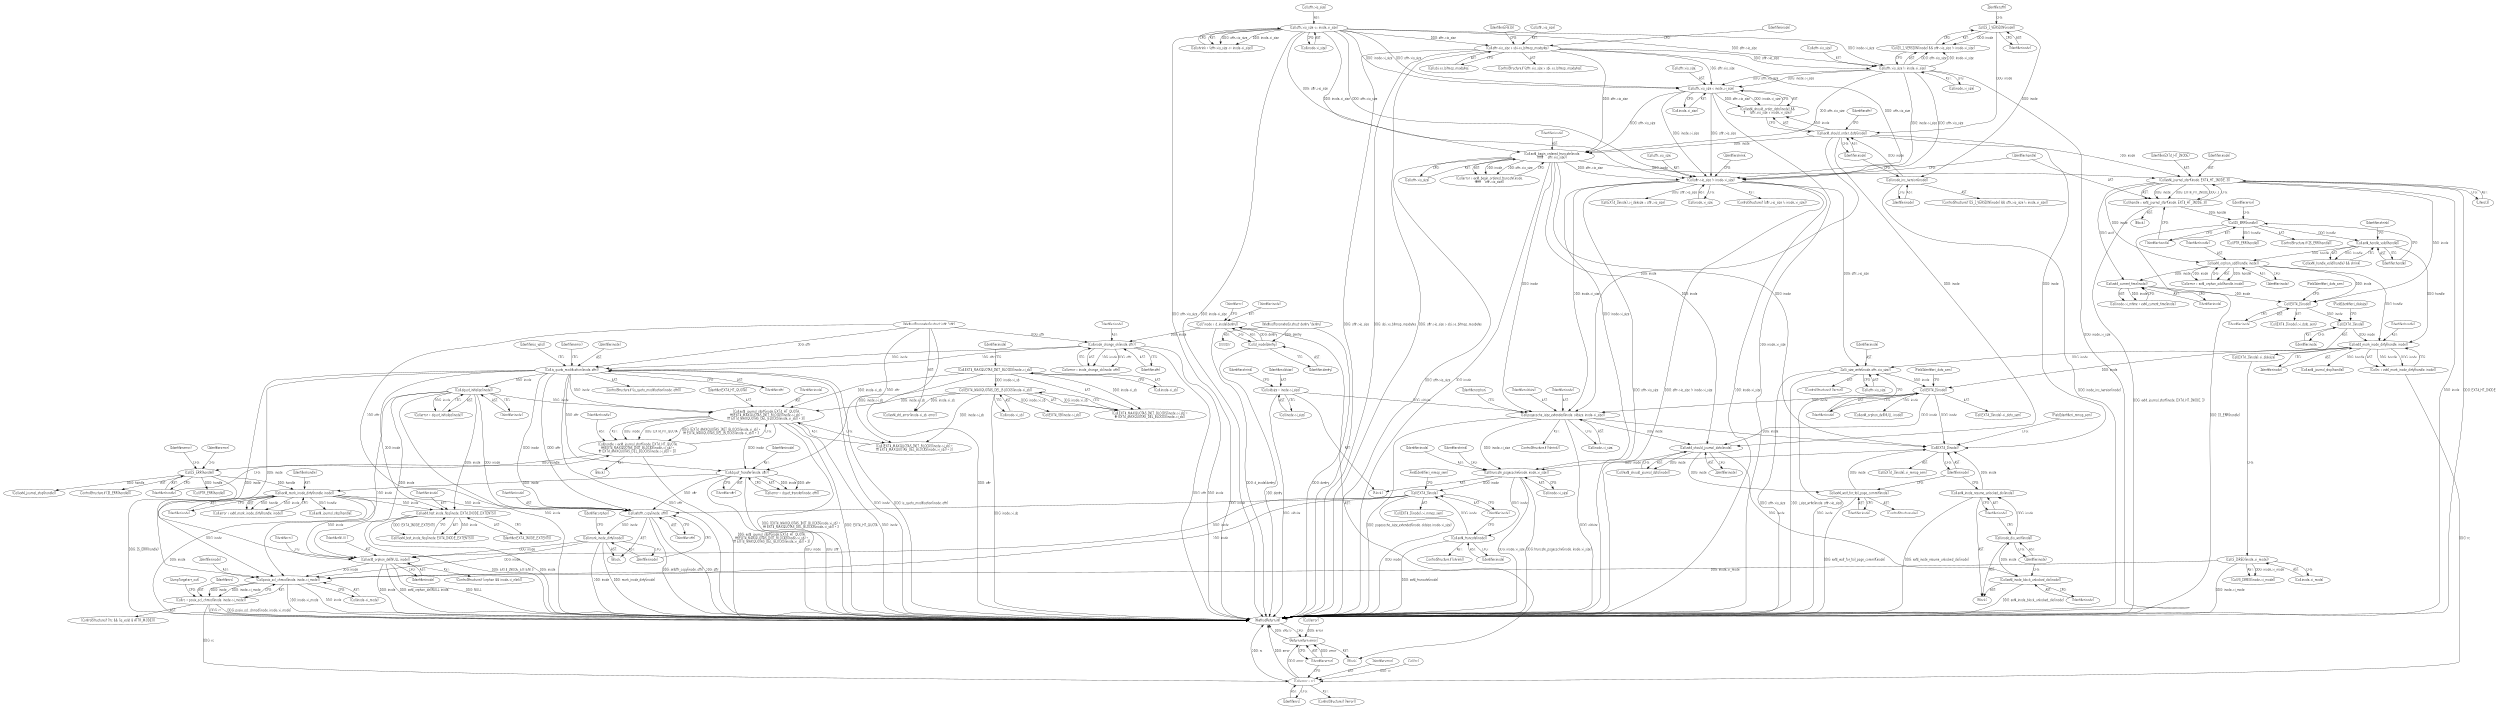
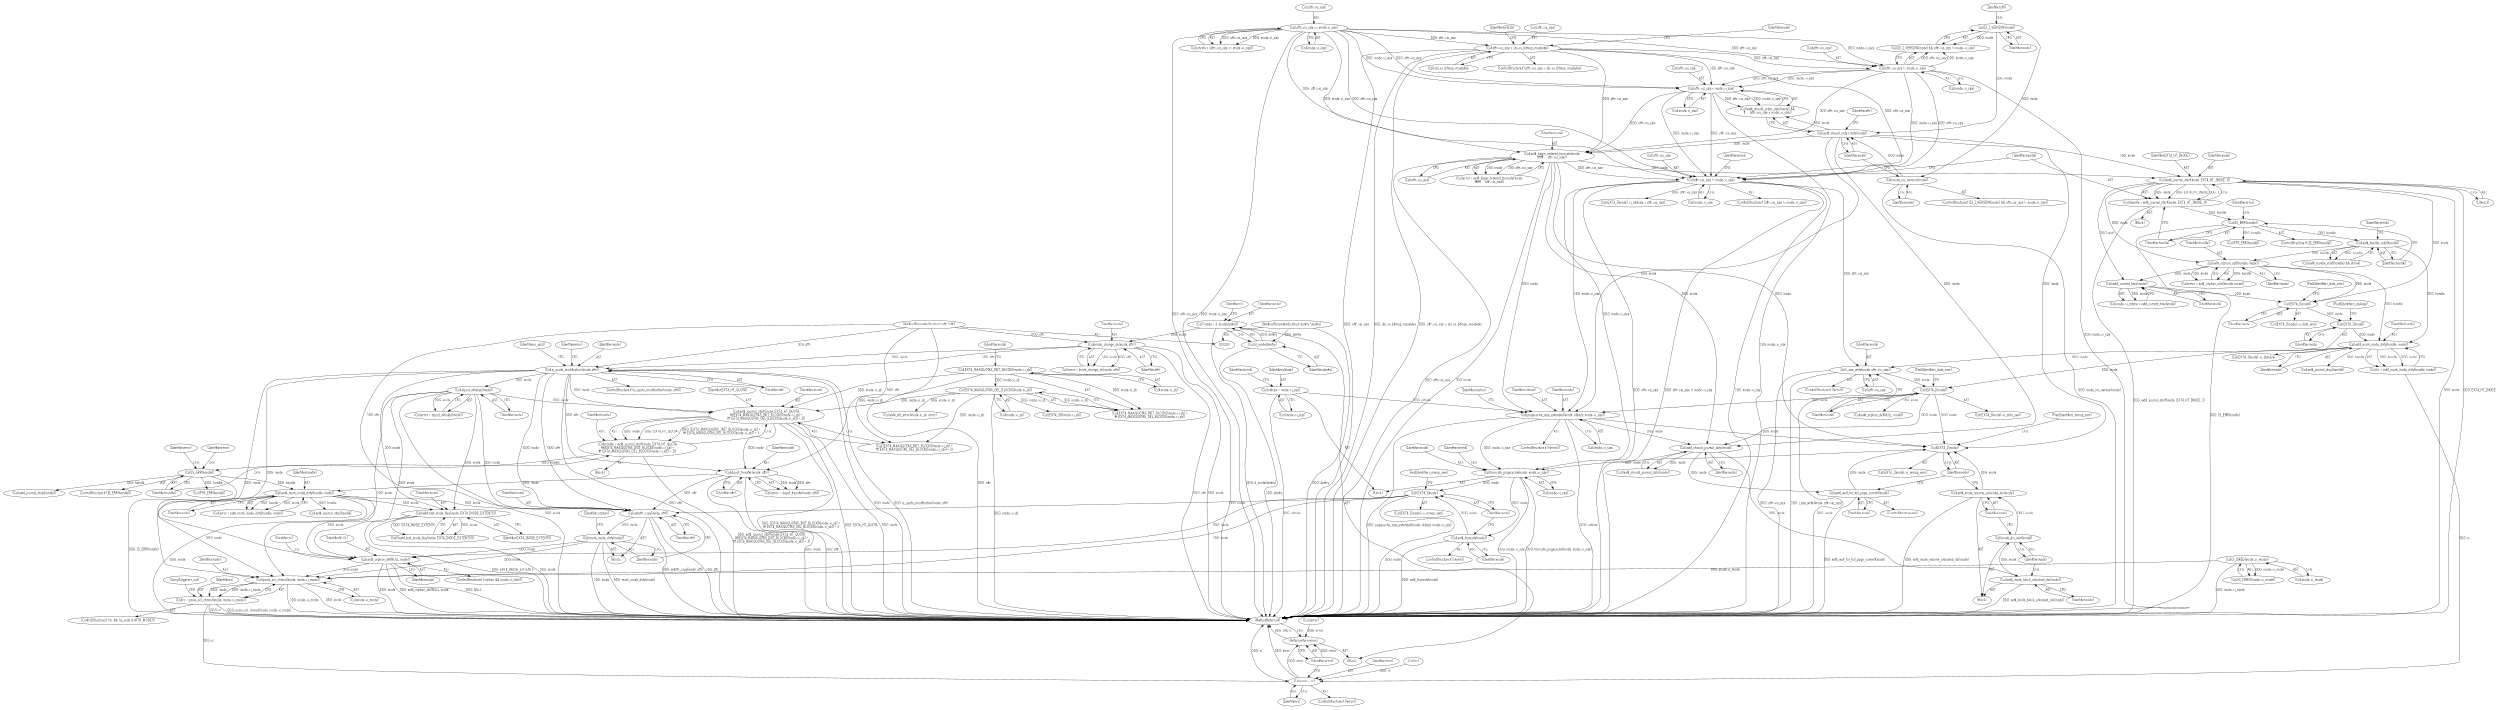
(928, 370) -> (1086, 335)
(2247, 457) -> (2238, 572)
